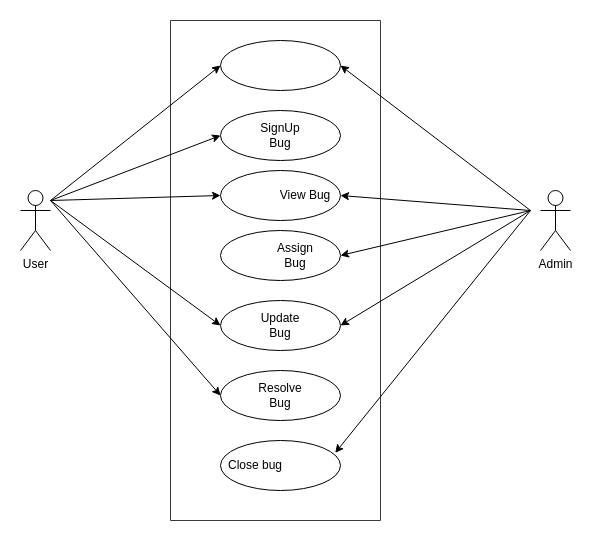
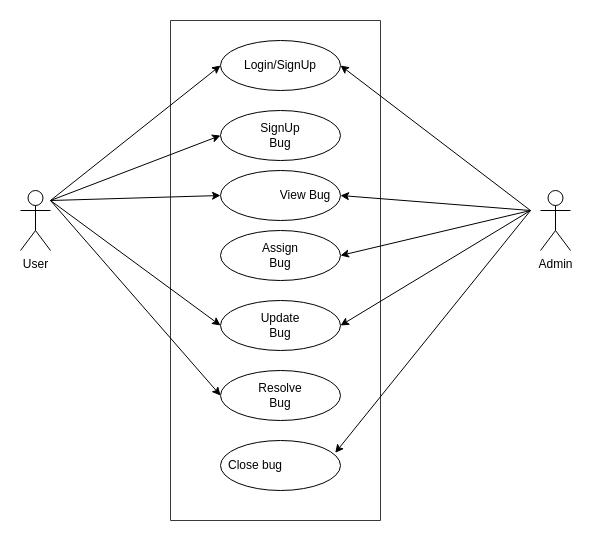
none -> (281, 66)
(296, 256) -> (281, 256)
